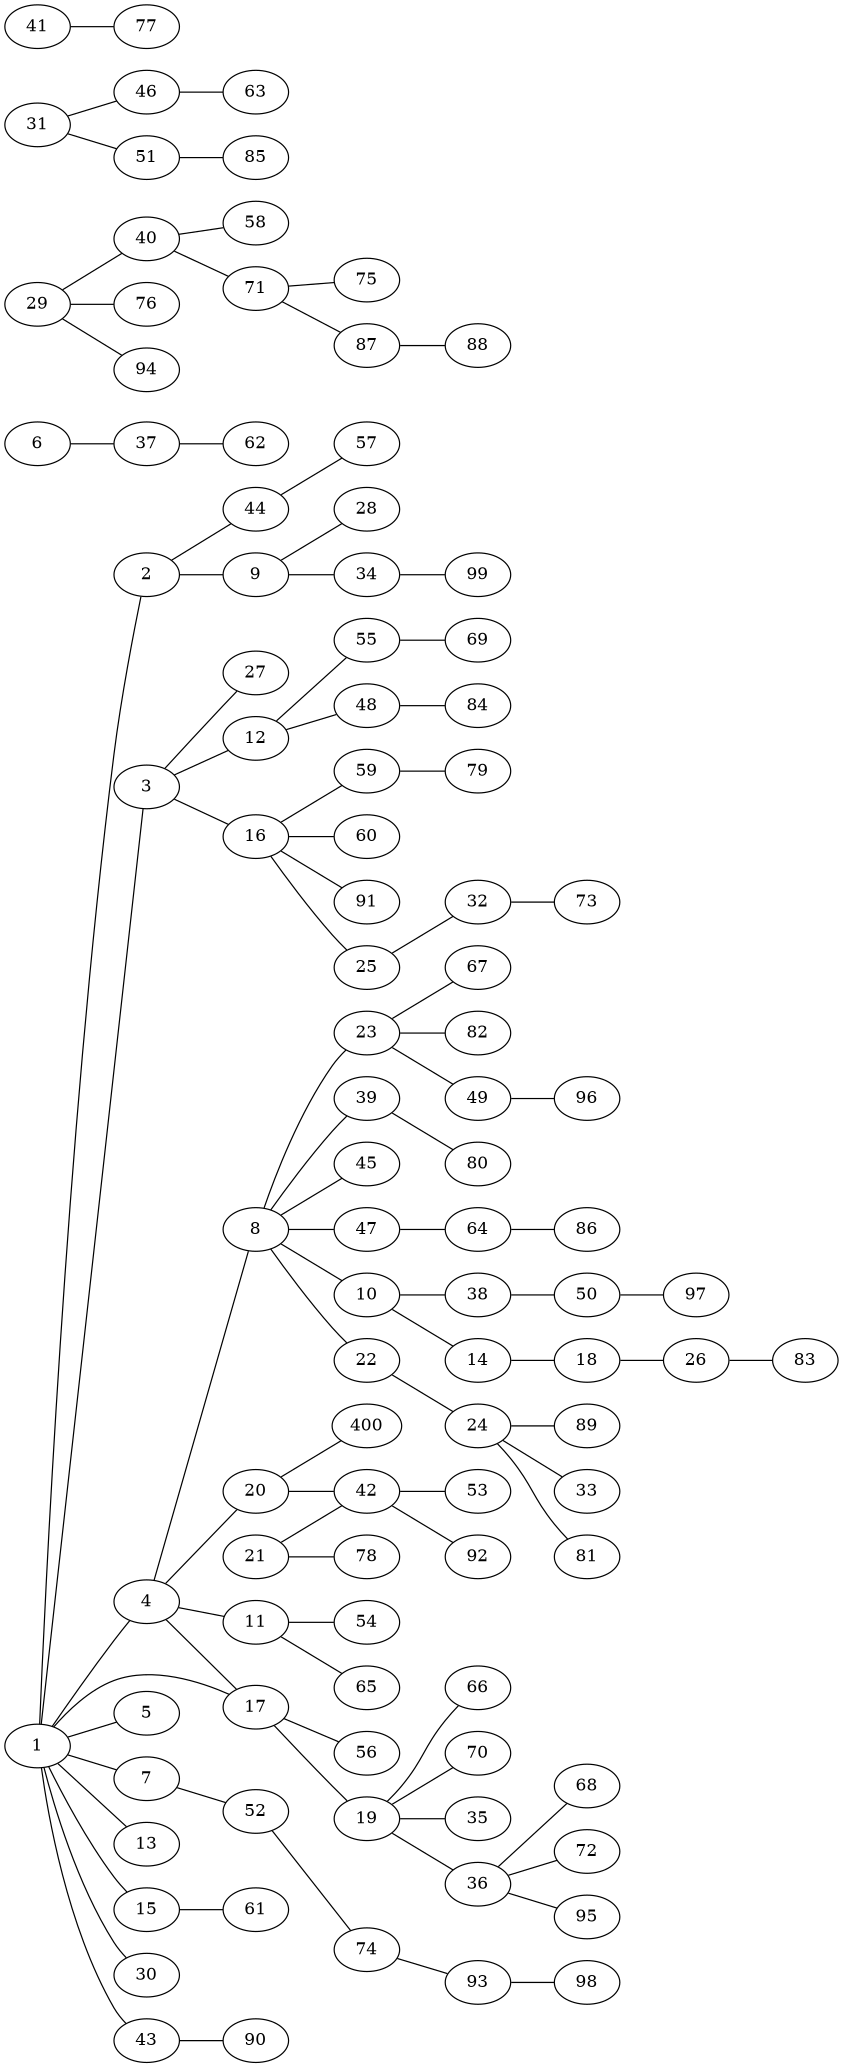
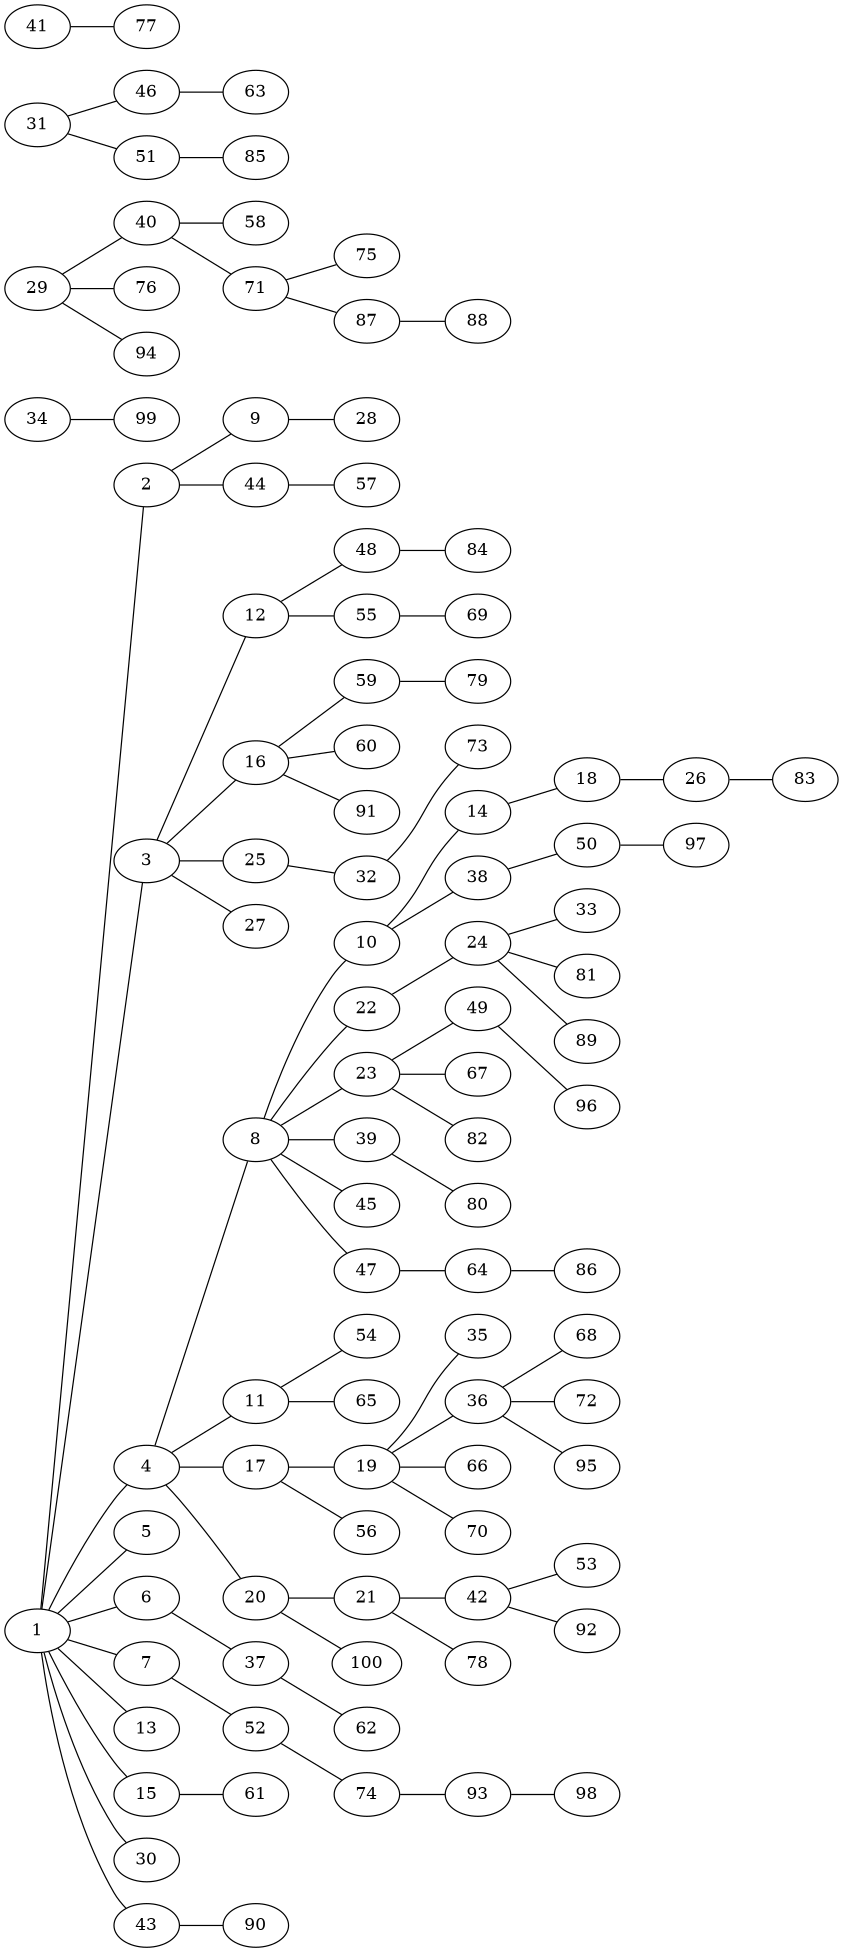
(311, 575) -> none
(307, 905) -> (201, 861)
(367, 1426) -> (367, 1664)
(311, 1491) -> (311, 1598)
(134, 1676) -> (92, 1614)
